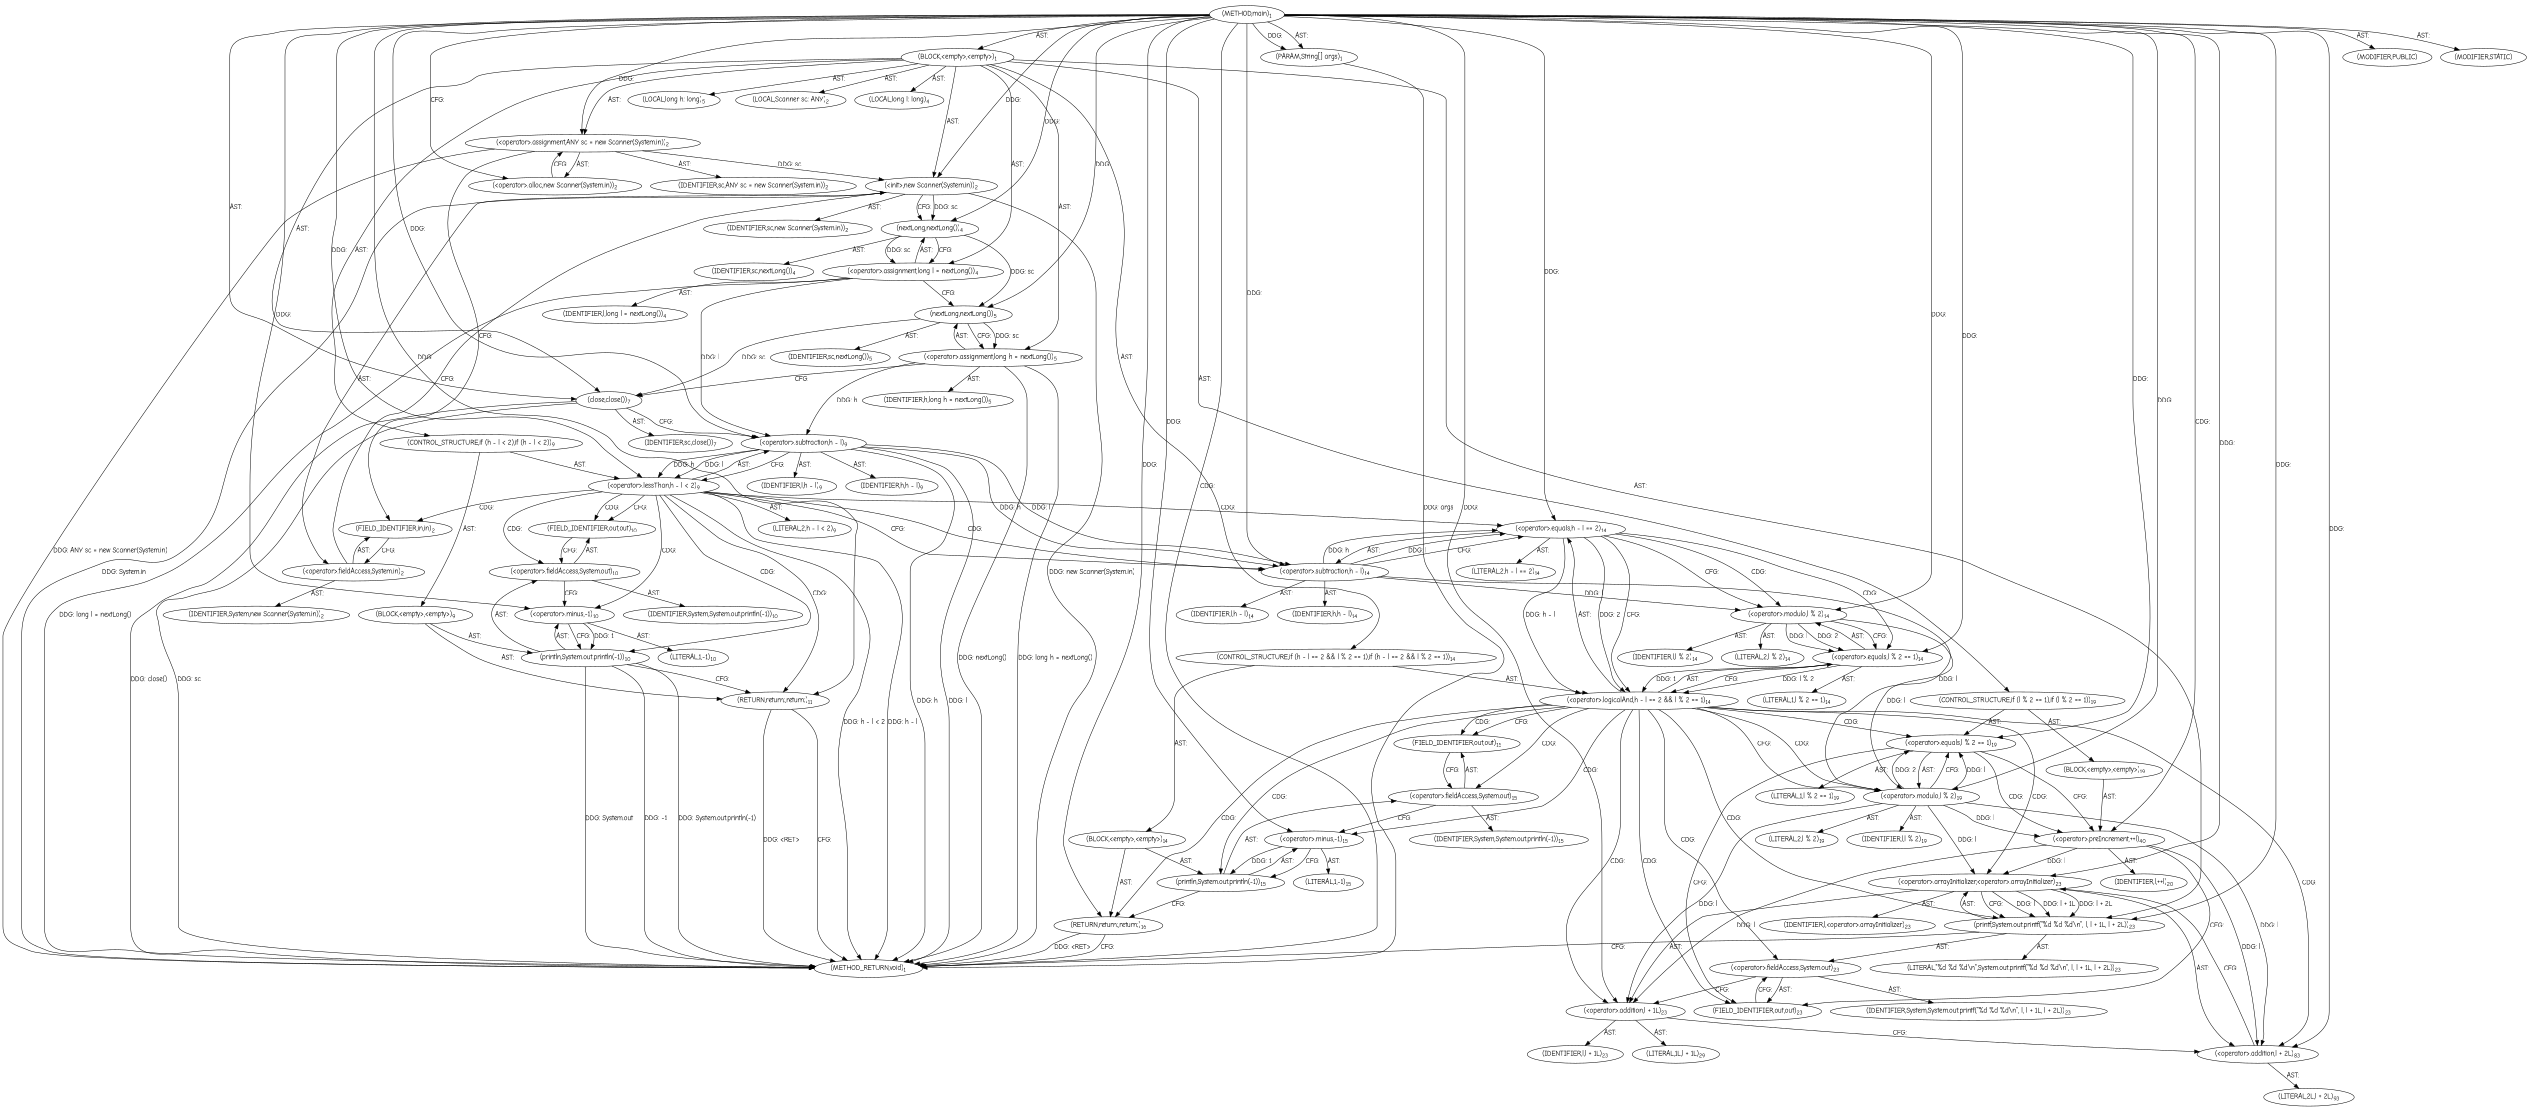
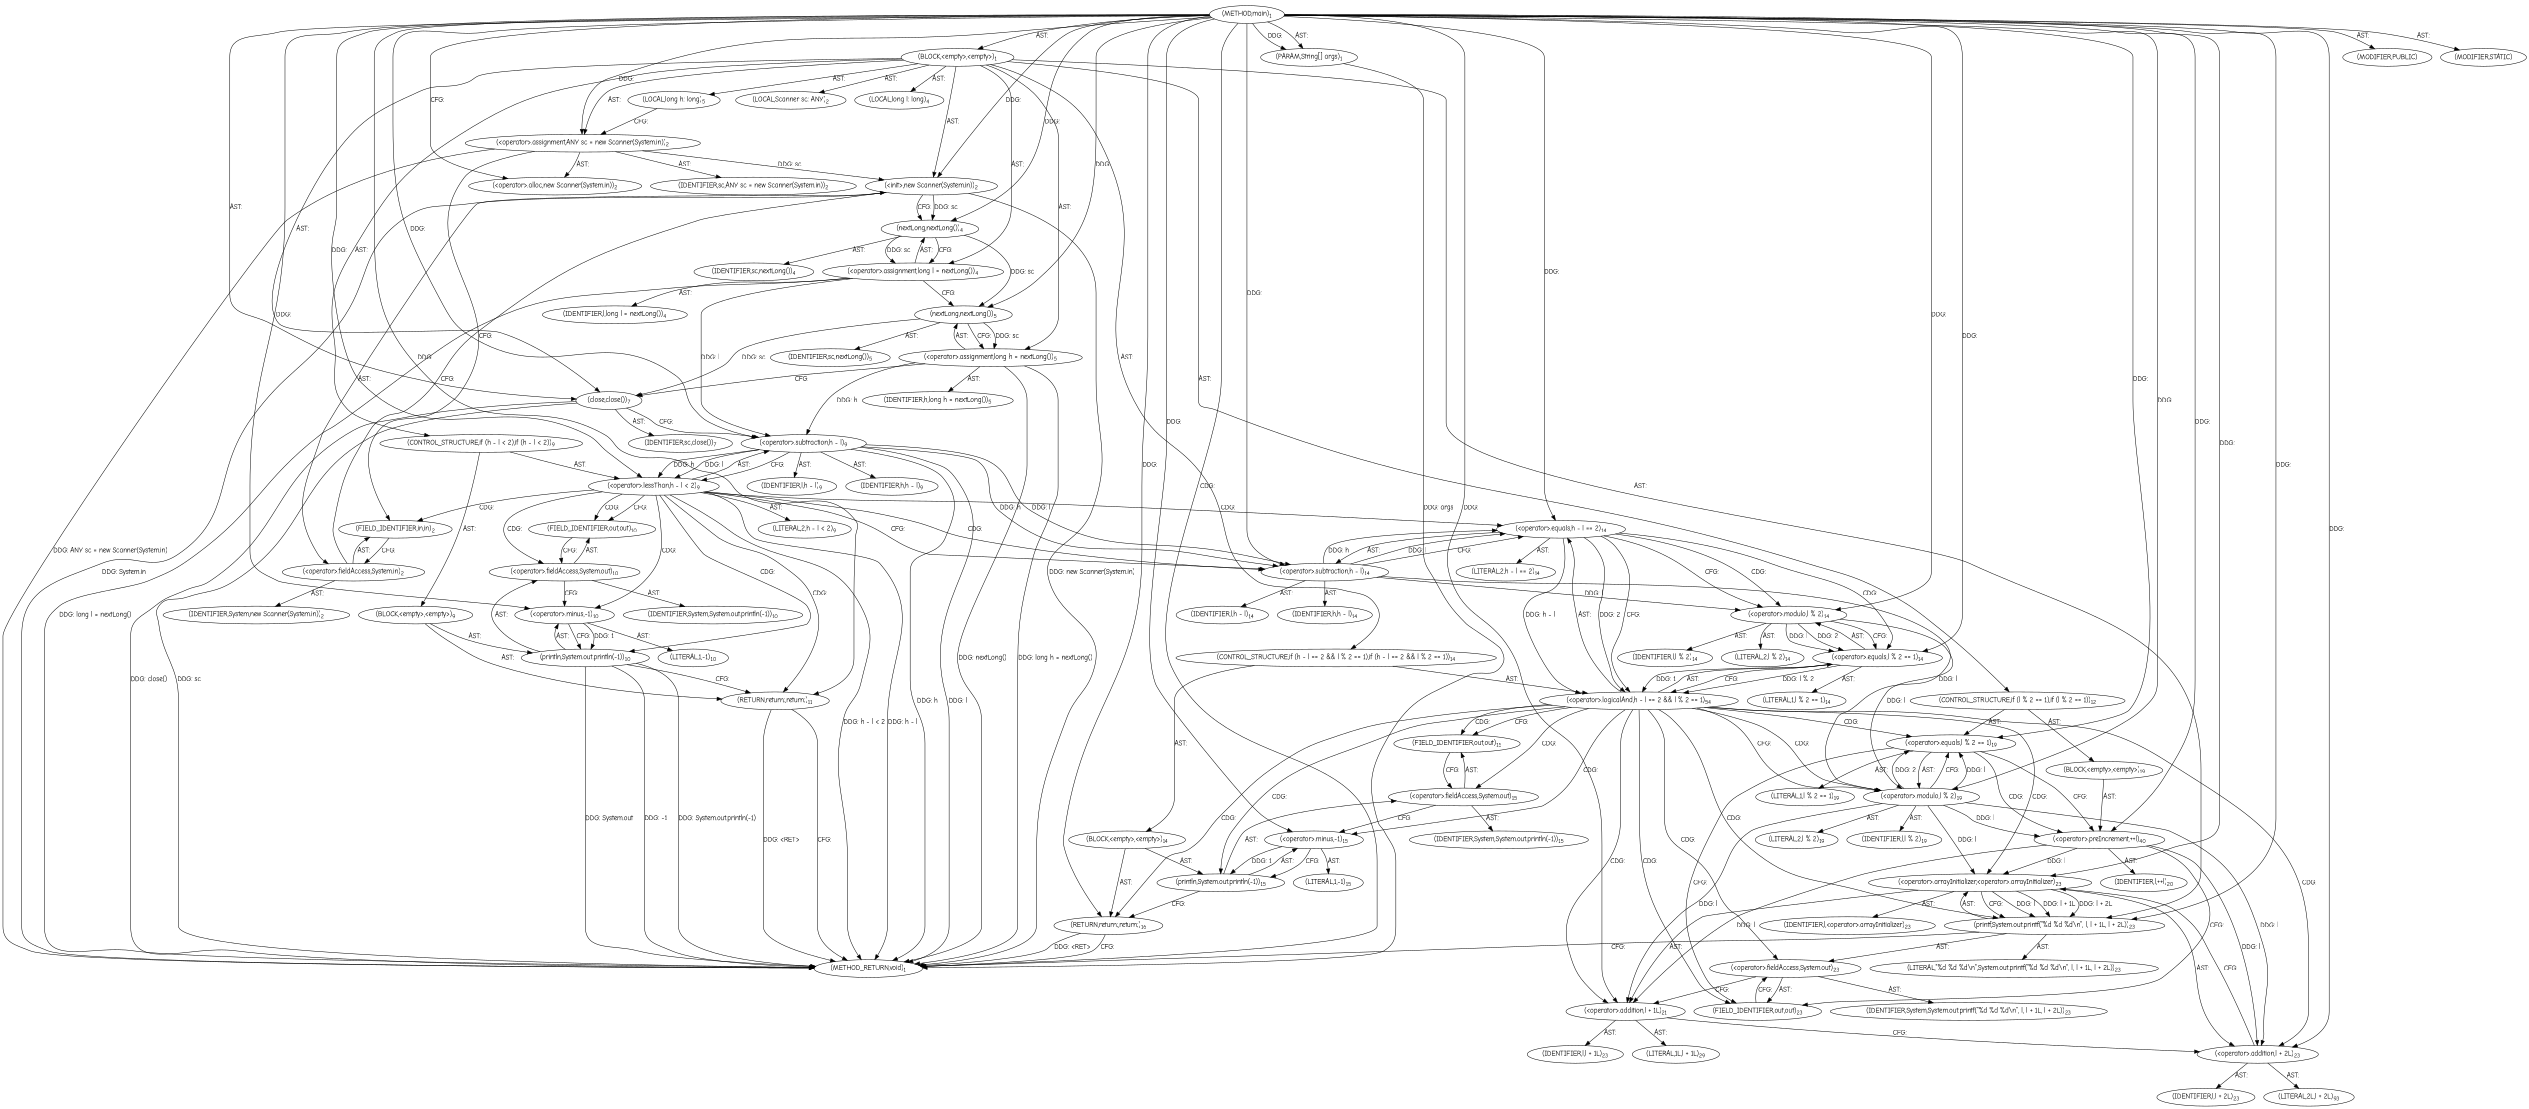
(552, 165) -> (631, 120)
(788, 229) -> none
(2204, 422) -> (2204, 422)
(1708, 700) -> (1708, 700)
(2094, 700) -> (2094, 700)
(1664, 1011) -> (1664, 1011)
(2297, 1054) -> (2297, 1054)
none -> (2206, 1097)
